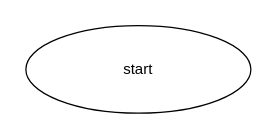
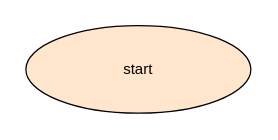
(138, 69) -> (138, 69)
